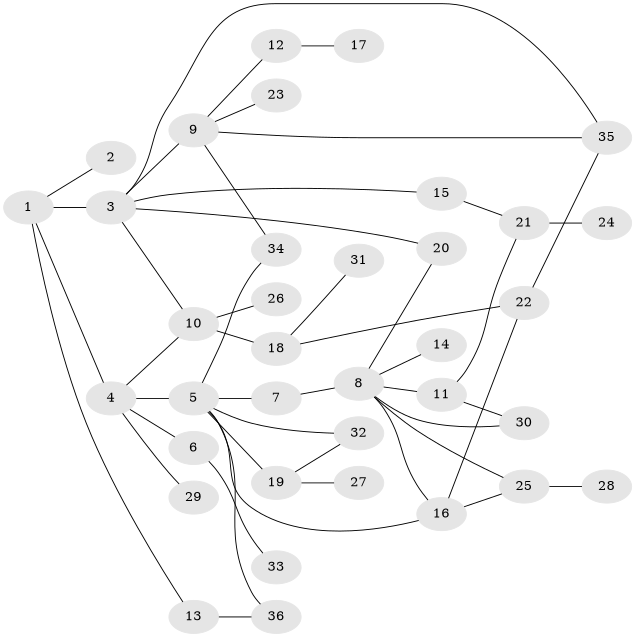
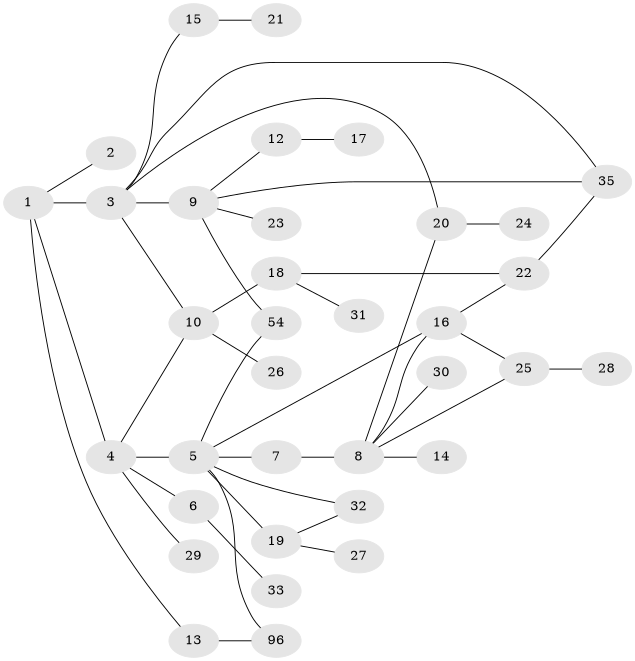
(571, 223) -> (483, 224)
(276, 250) -> (276, 323)
(442, 395) -> none
(276, 617) -> (276, 641)
